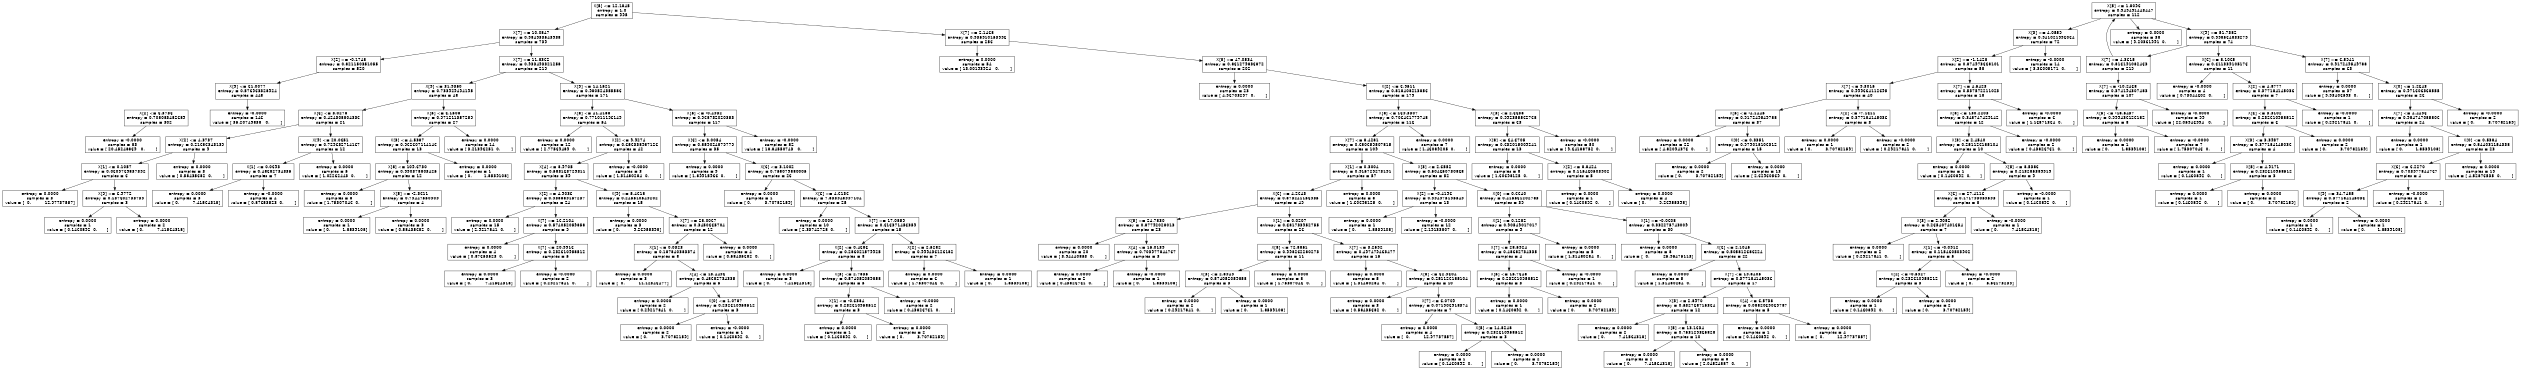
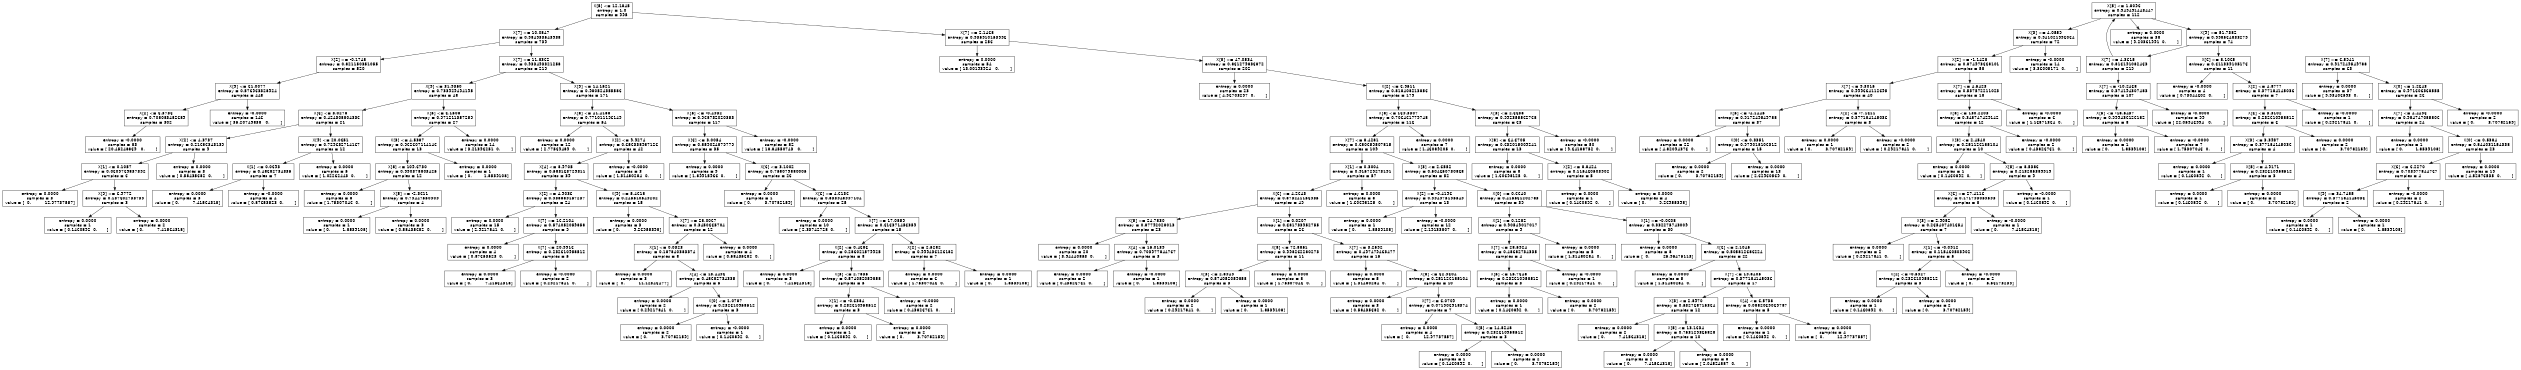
(2277, 51) -> none
none -> (203, 104)
(832, 198) -> (832, 198)
